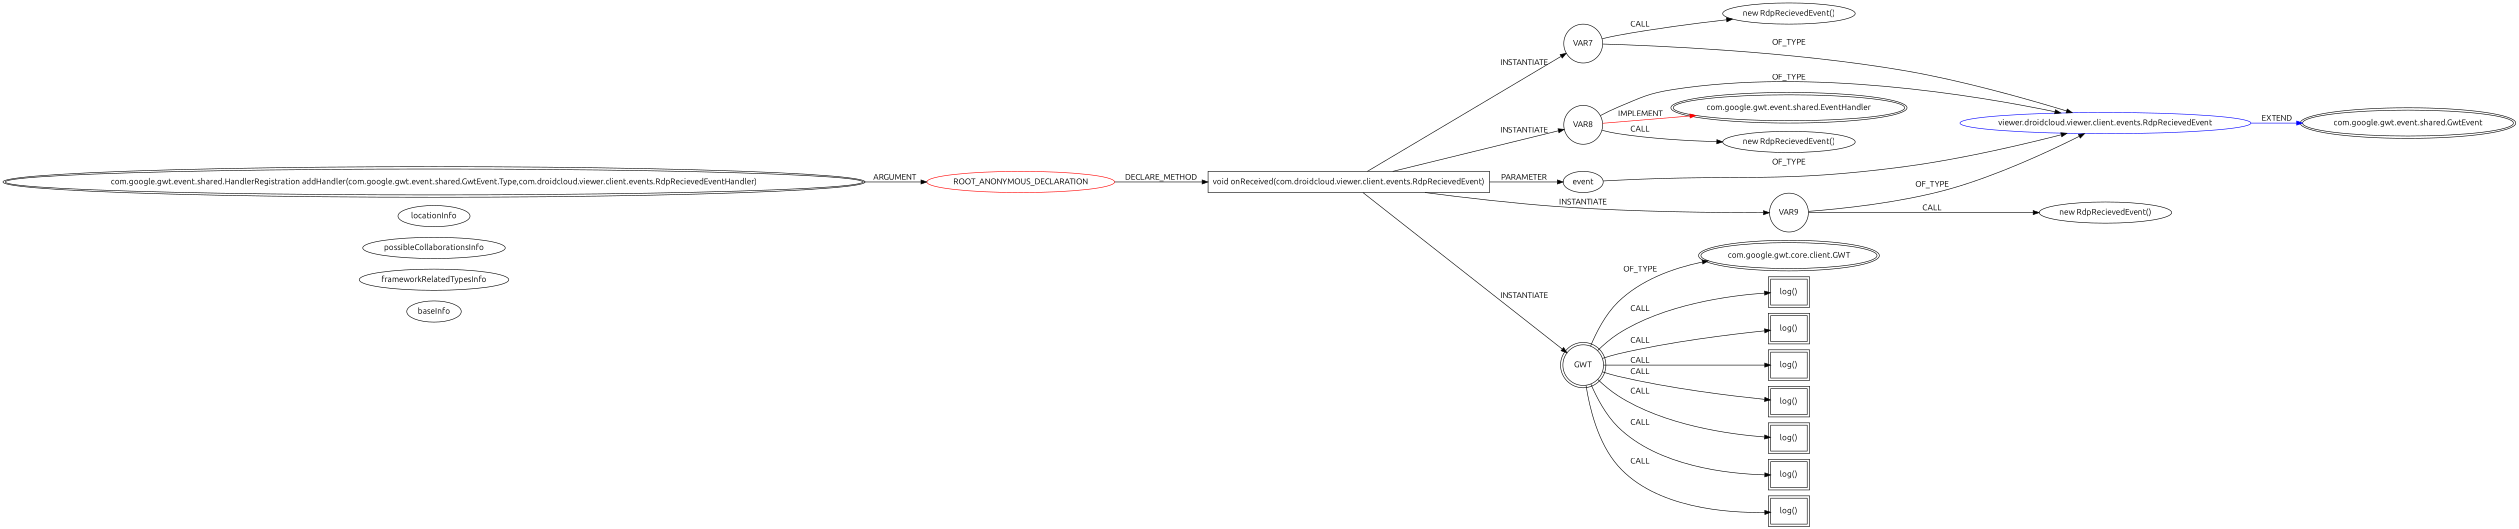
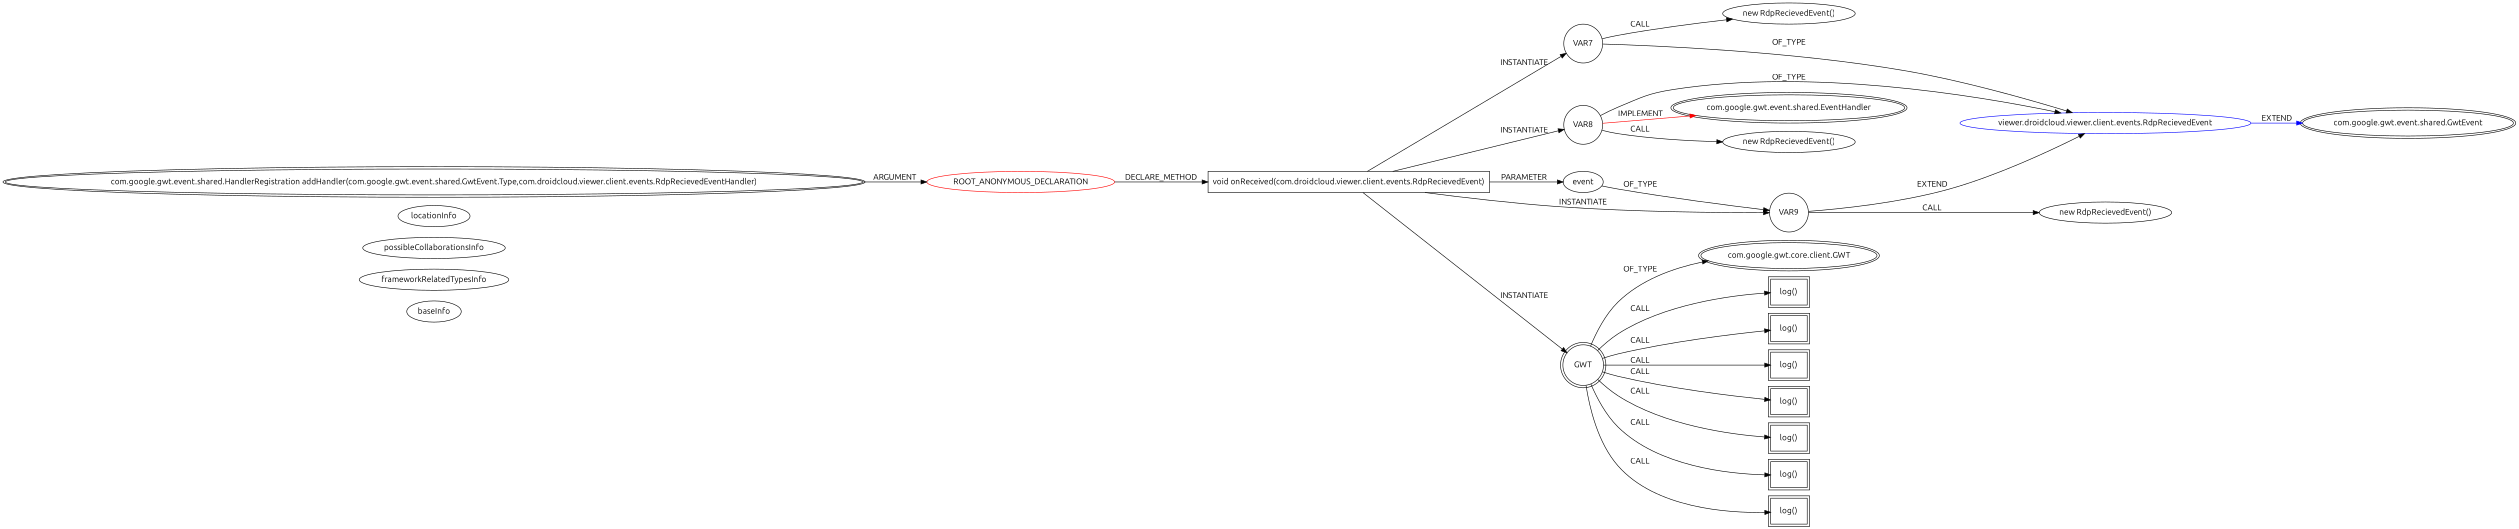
(1834, 174) -> (1683, 199)
(1932, 185) -> (1932, 185)
